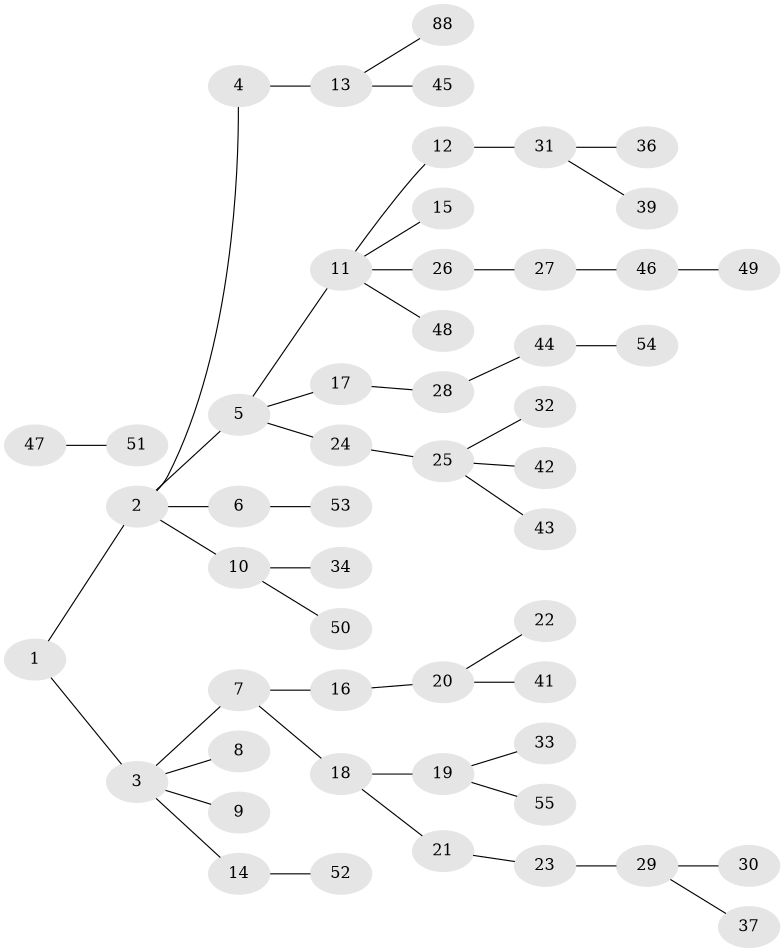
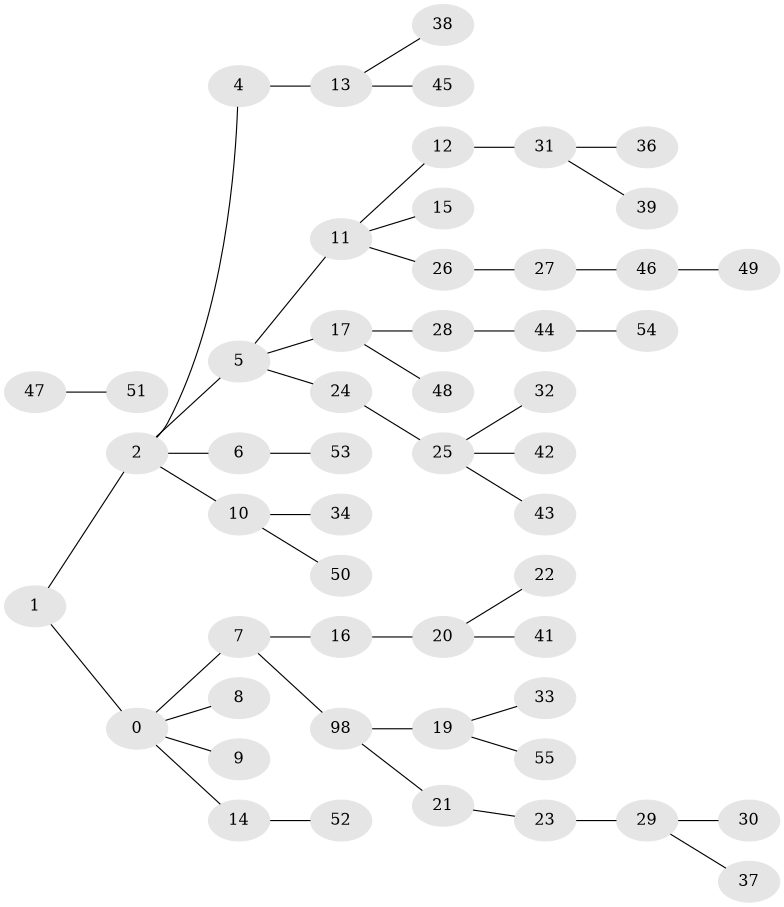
(443, 25) -> (443, 25)
(392, 300) -> (392, 362)
(341, 774) -> (341, 729)
(137, 782) -> (137, 729)
